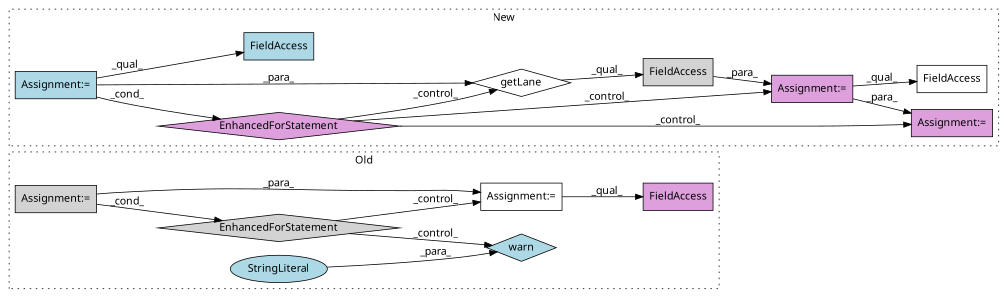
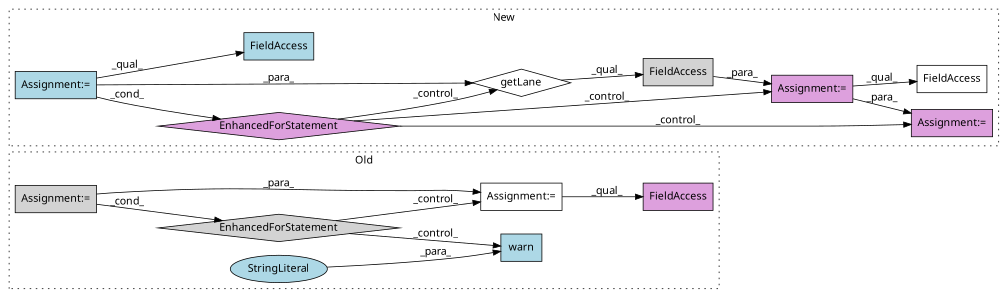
(521, 248) -> (521, 248)
